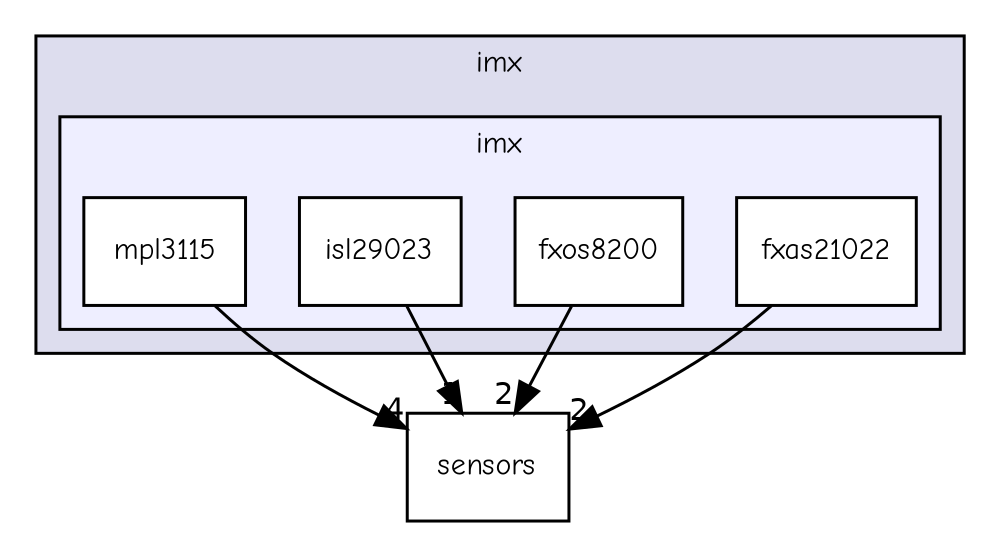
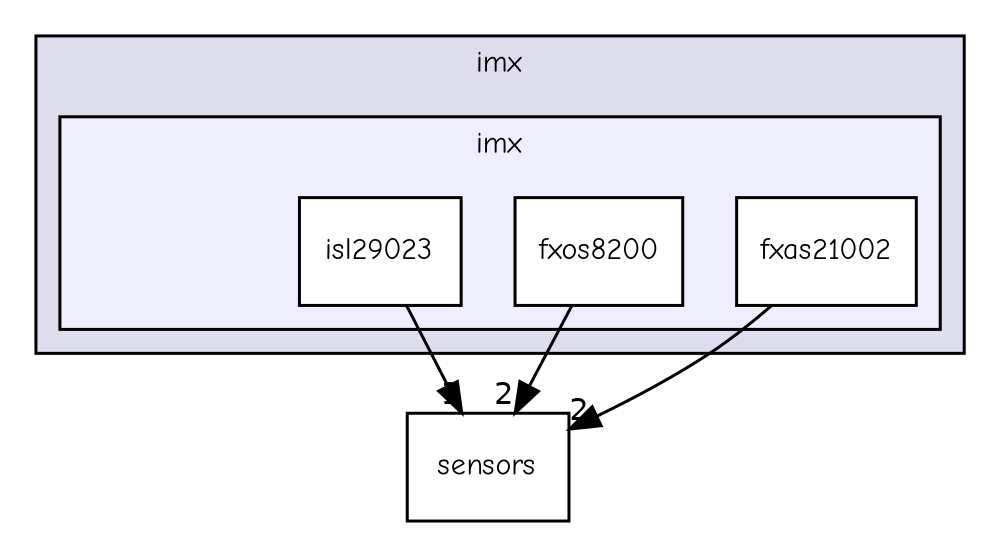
(165, 252) -> none
(826, 252) -> (826, 252)
